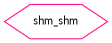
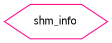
(56, 22) -> (56, 22)
